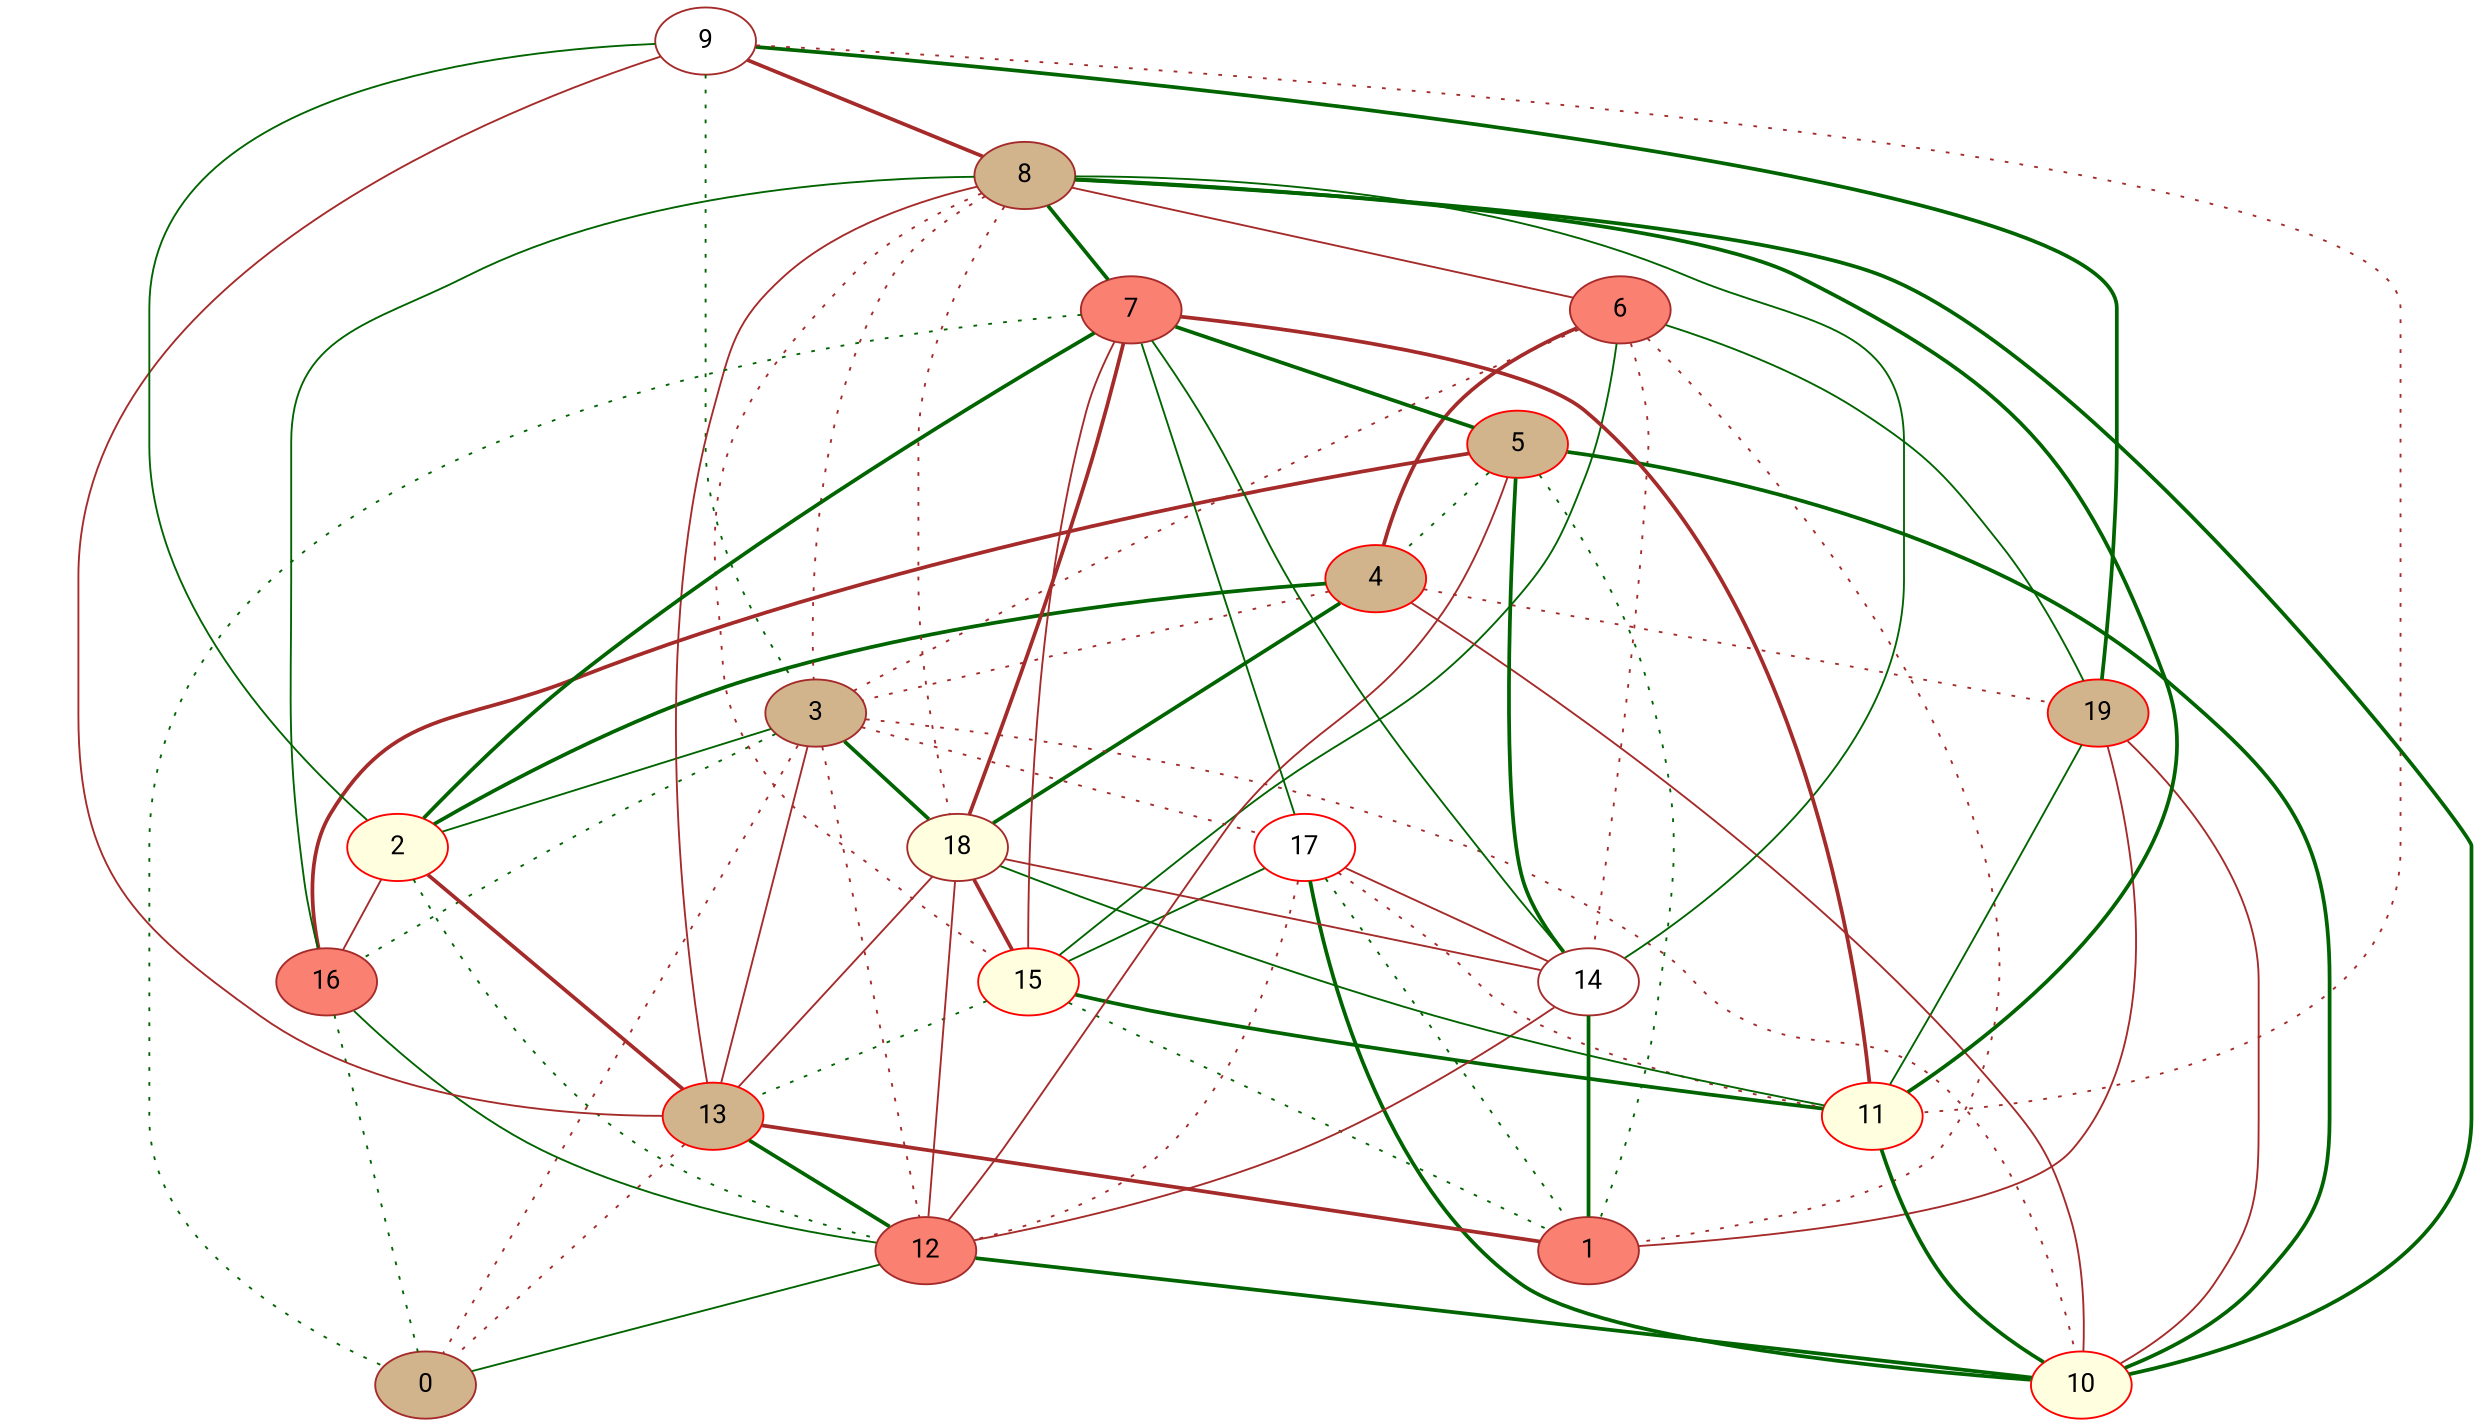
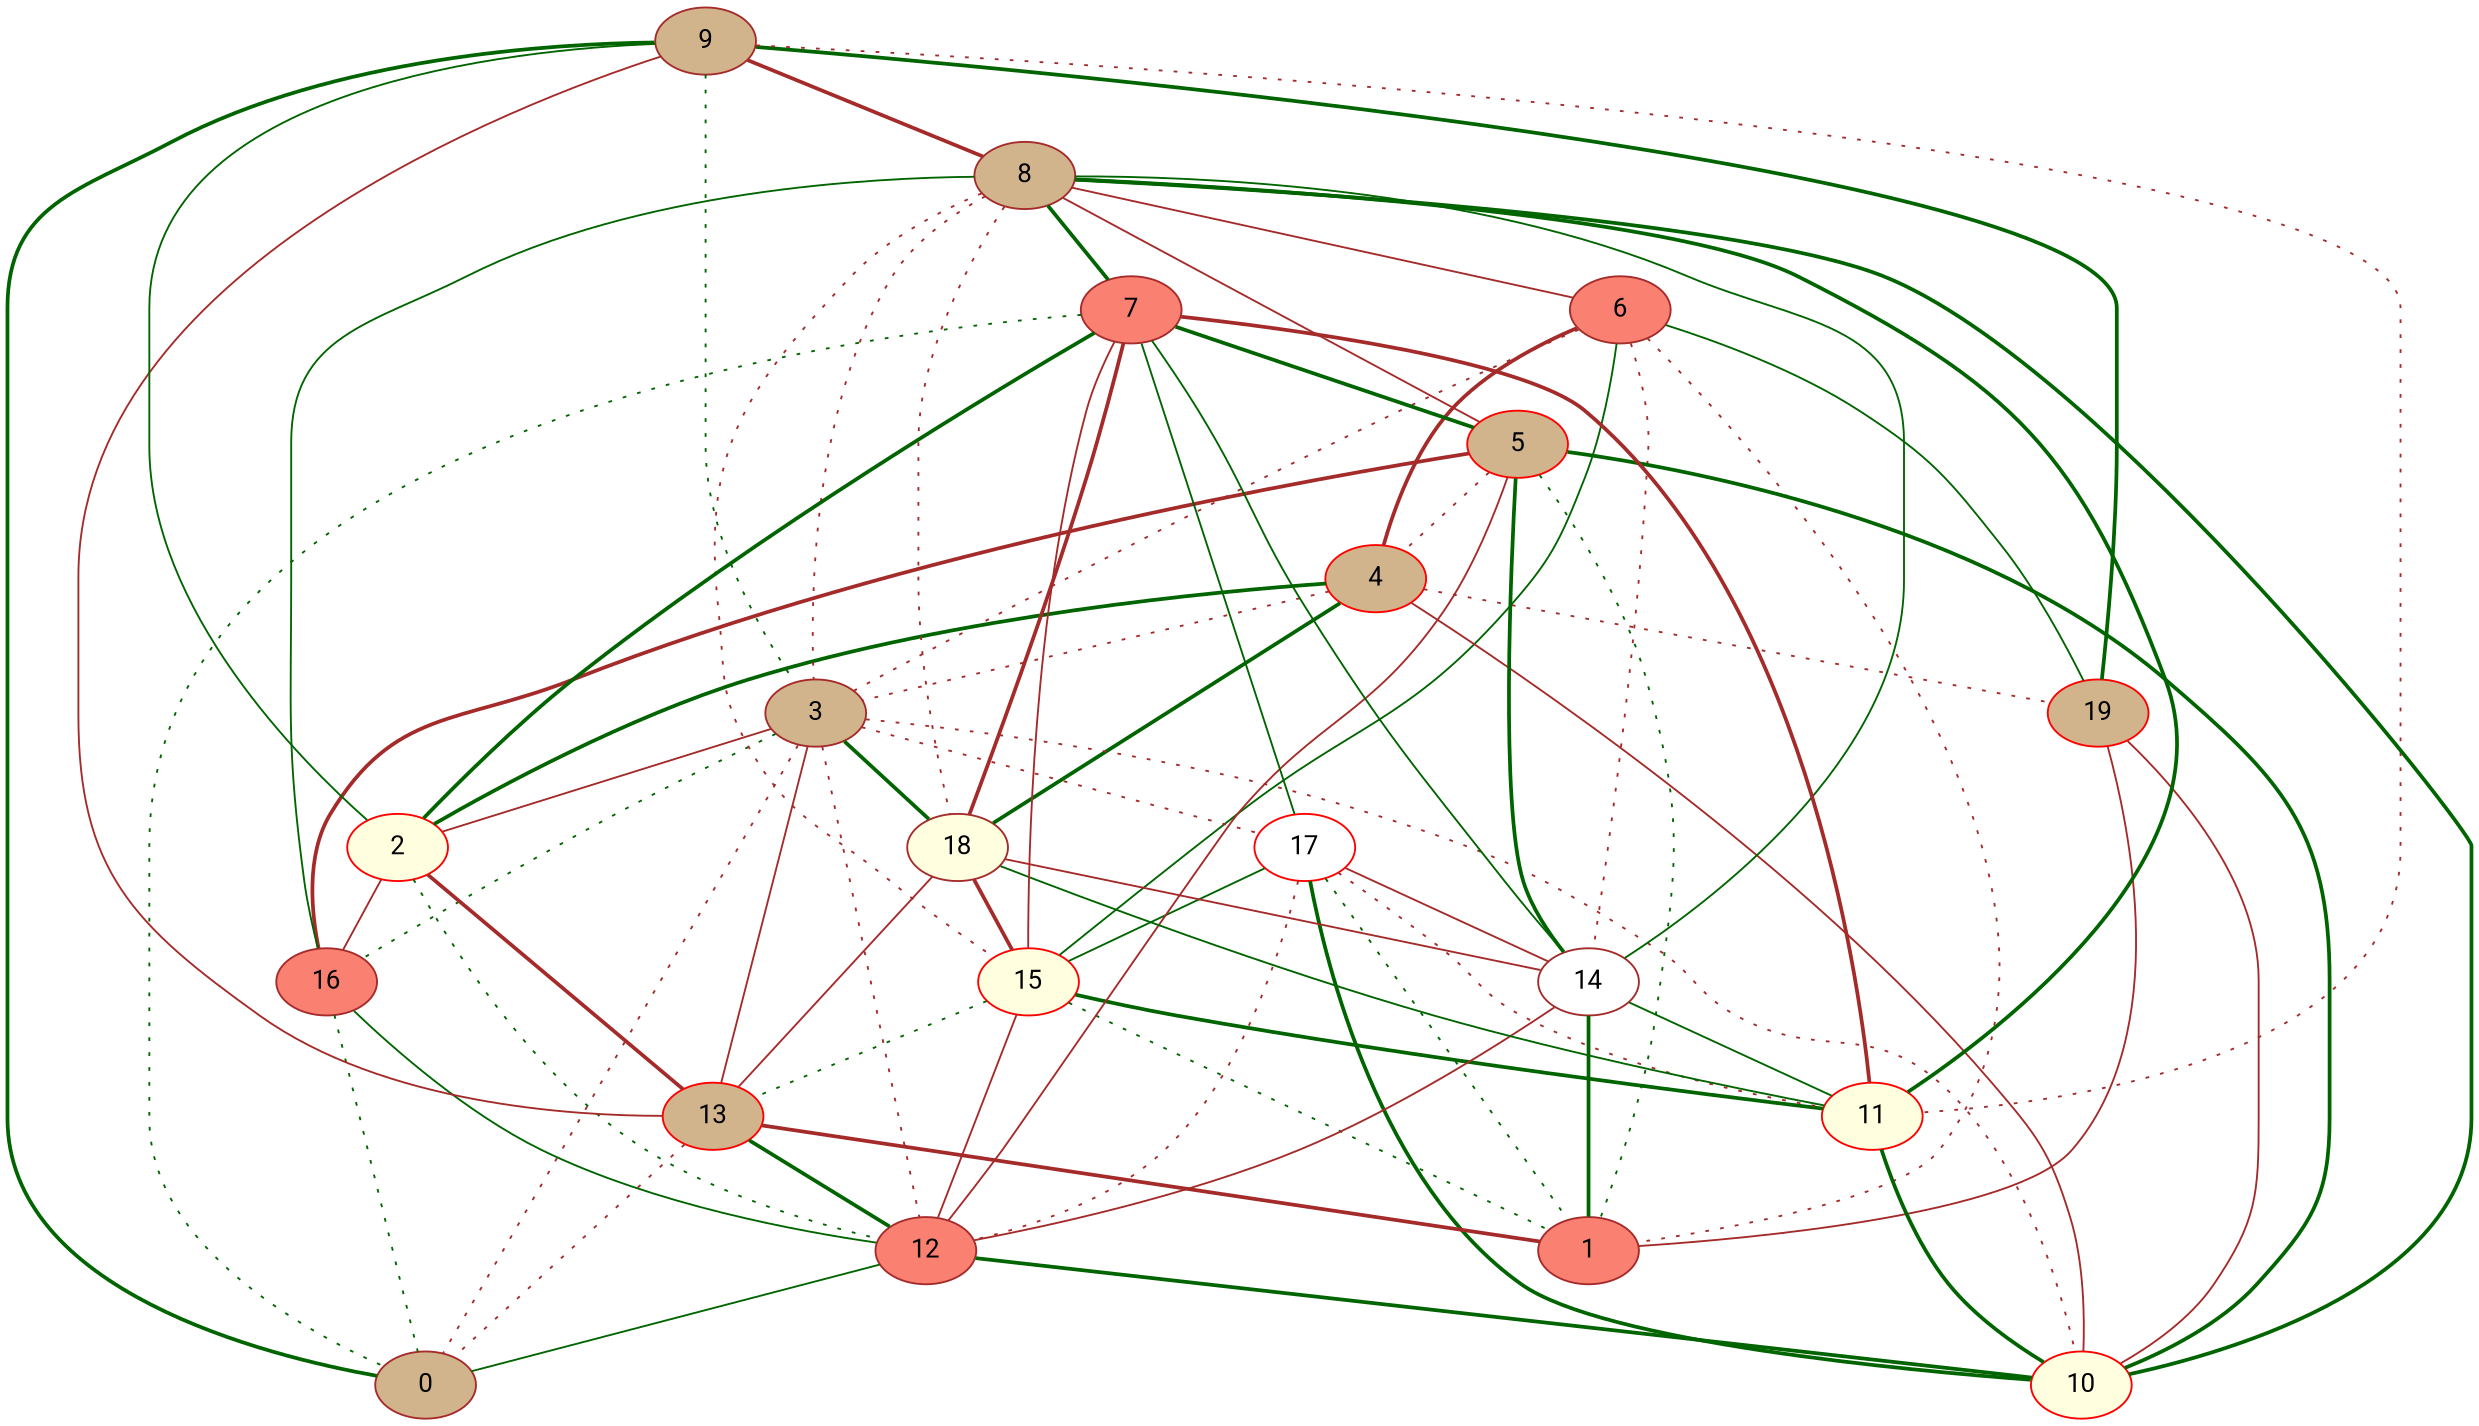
(706, 41) -> (706, 41)
(1447, 511) -> (1447, 511)
(686, 561) -> (1271, 310)
none -> (7, 582)
(607, 780) -> (607, 780)
(1982, 924) -> (1730, 1049)
(942, 1049) -> (977, 1116)
